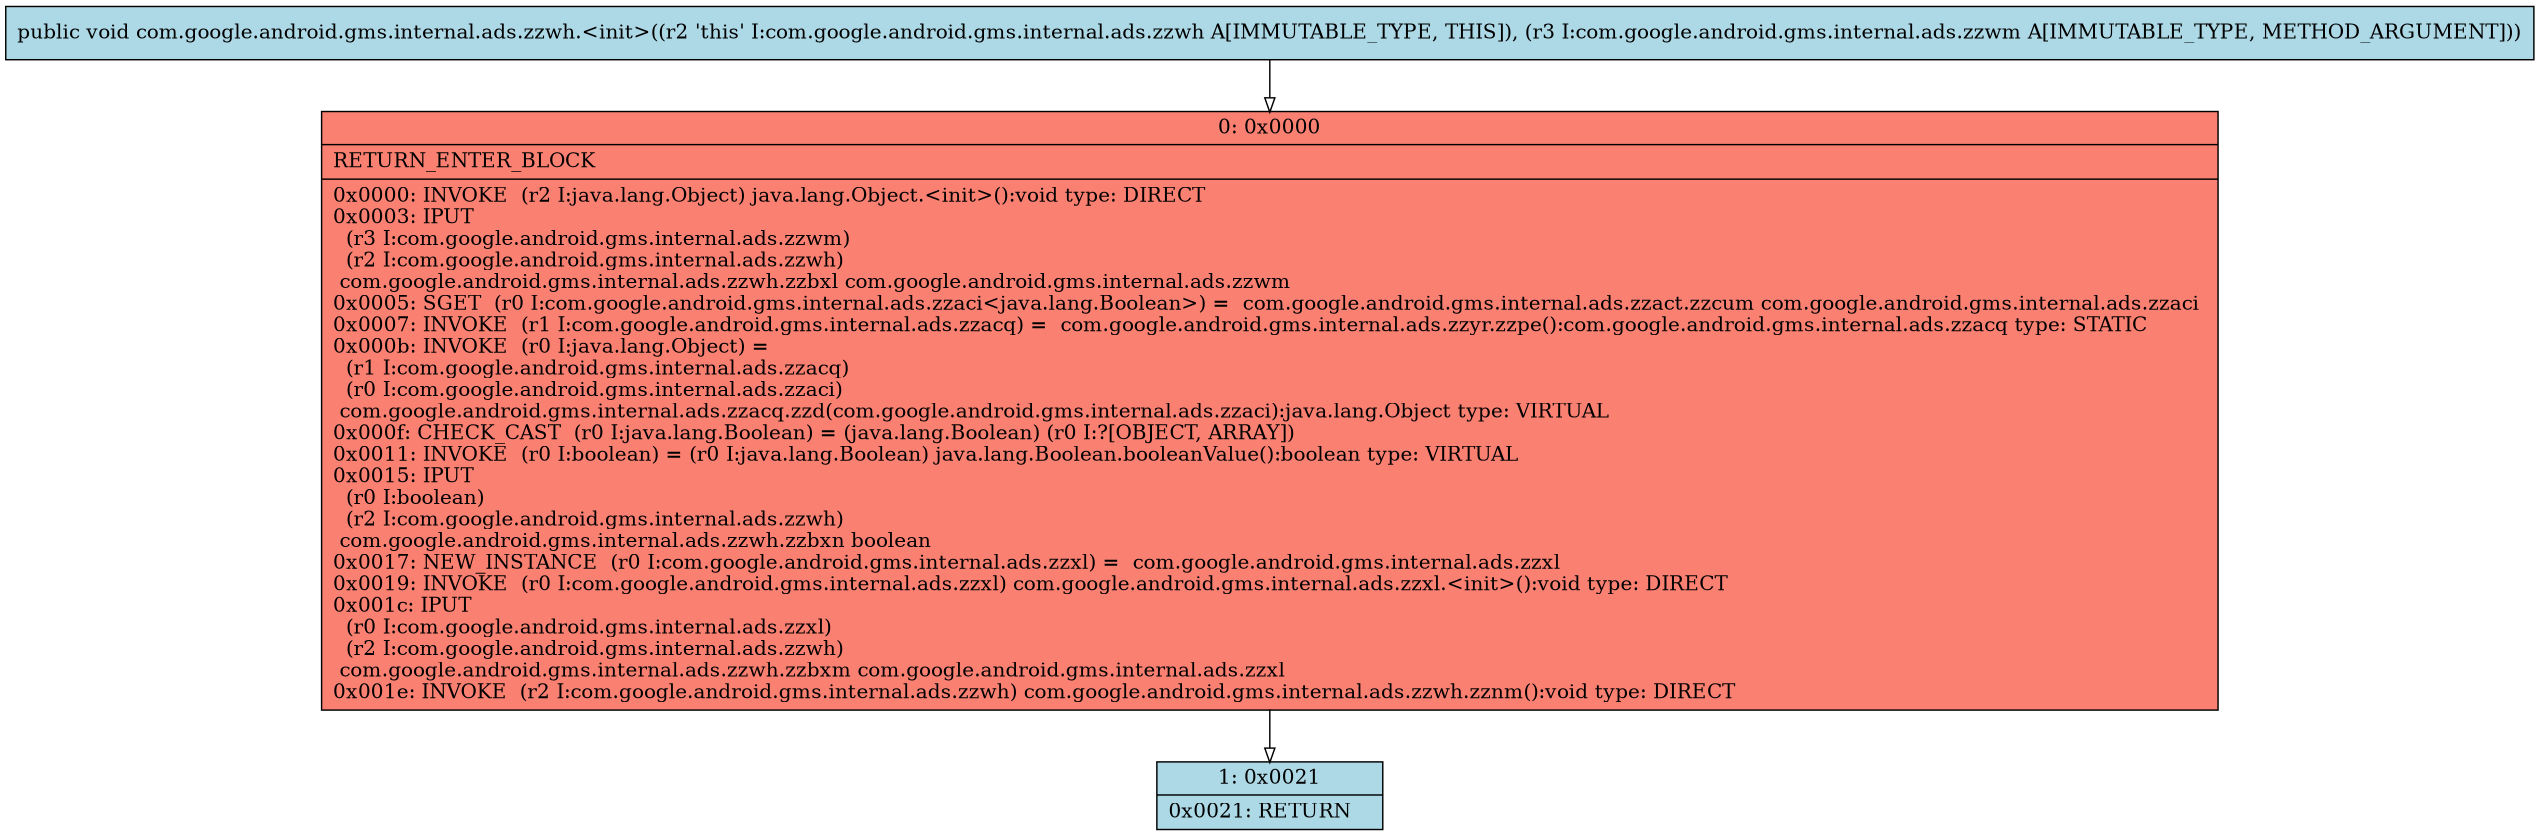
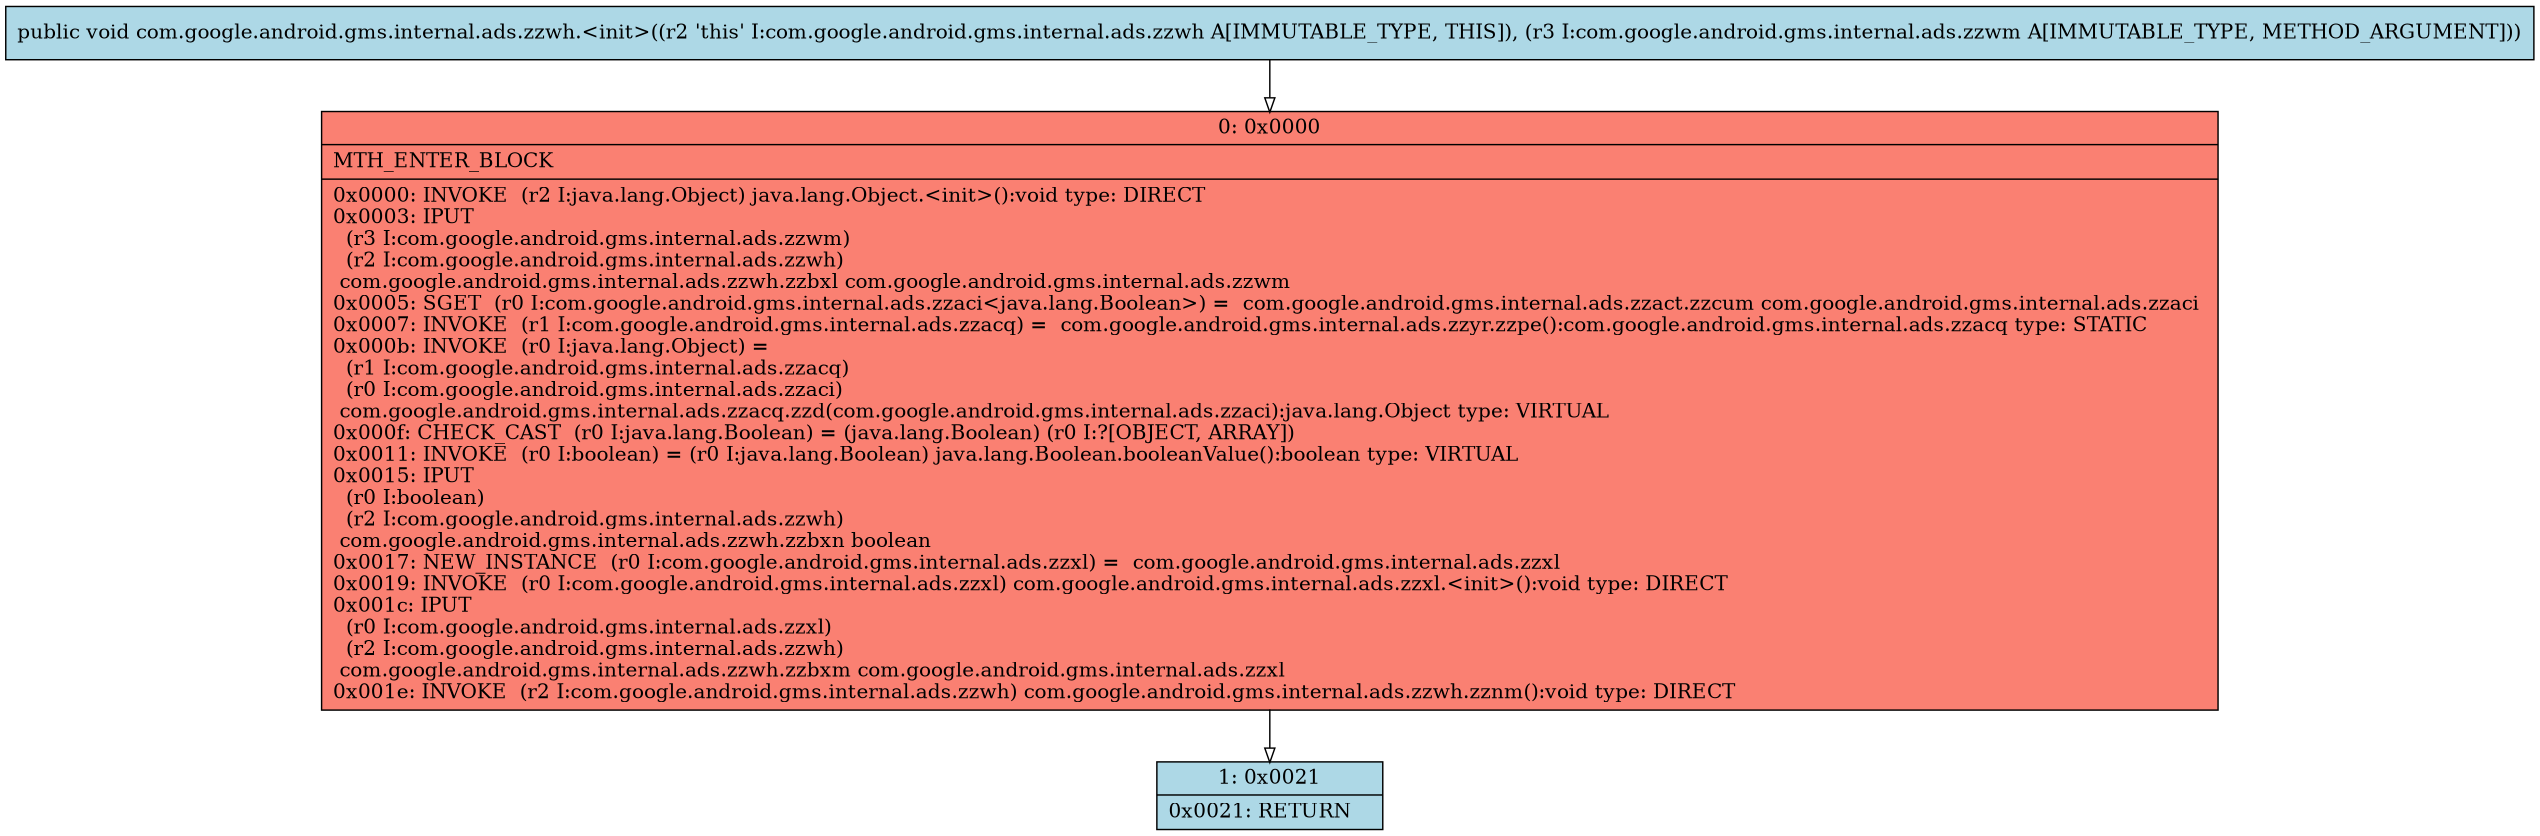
(465, 161) -> (444, 161)
